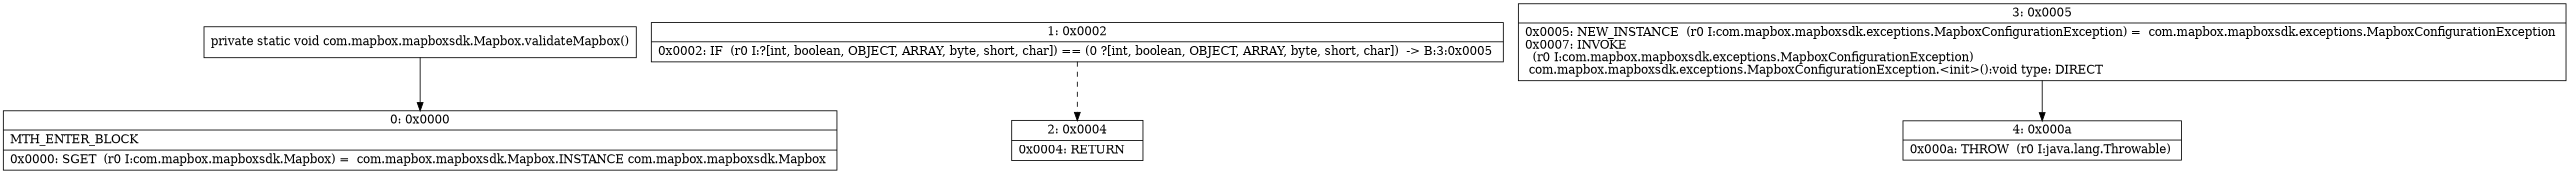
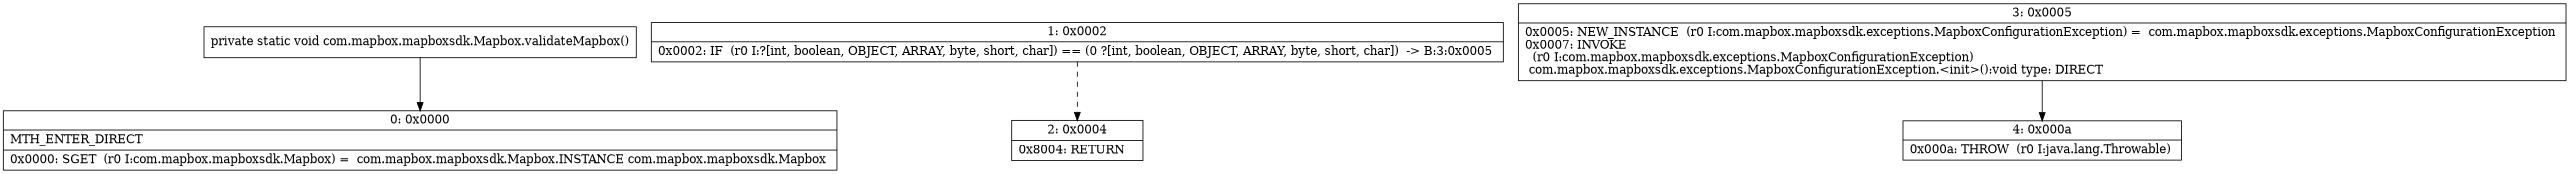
(74, 140) -> (77, 140)
(1077, 150) -> (1077, 150)
